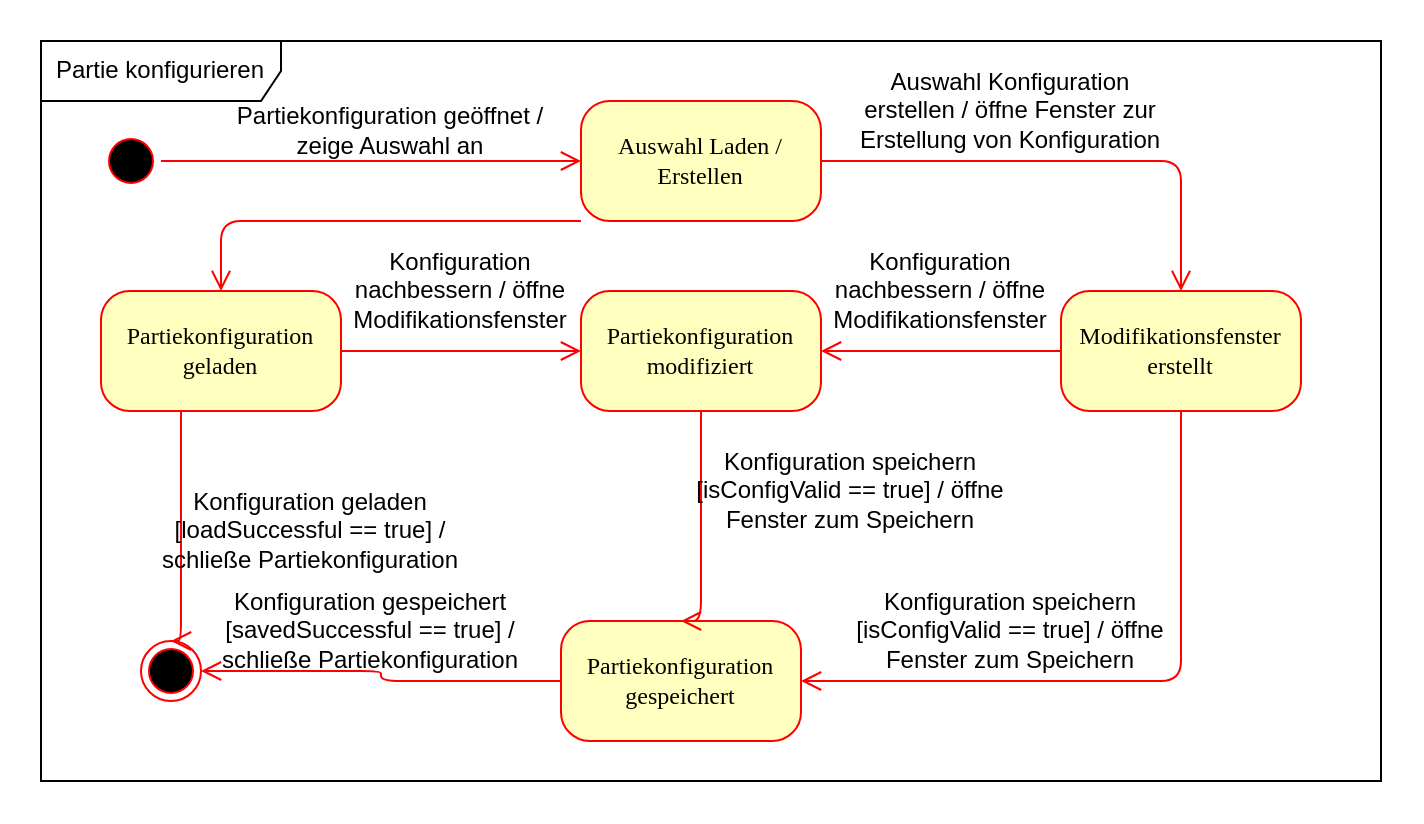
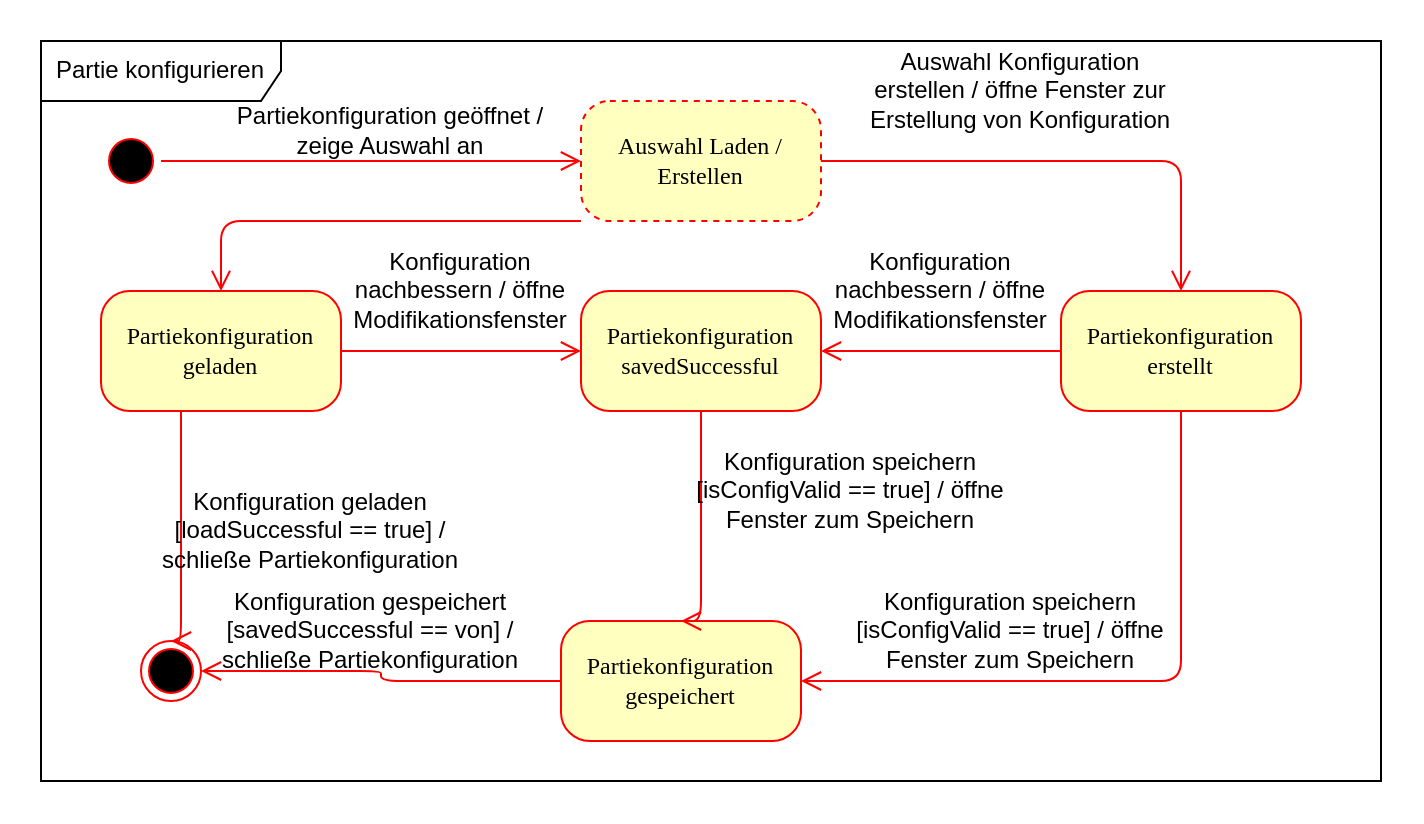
(1011, 111) -> (1021, 91)
(701, 161) -> (701, 161)
(701, 351) -> (701, 351)
(1181, 351) -> (1181, 351)
(371, 631) -> (371, 631)
